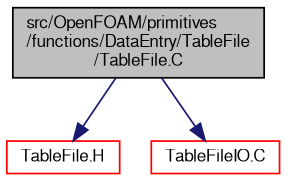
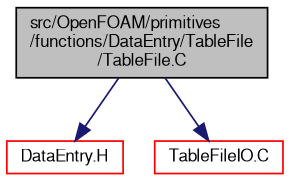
(63, 157) -> (65, 157)
